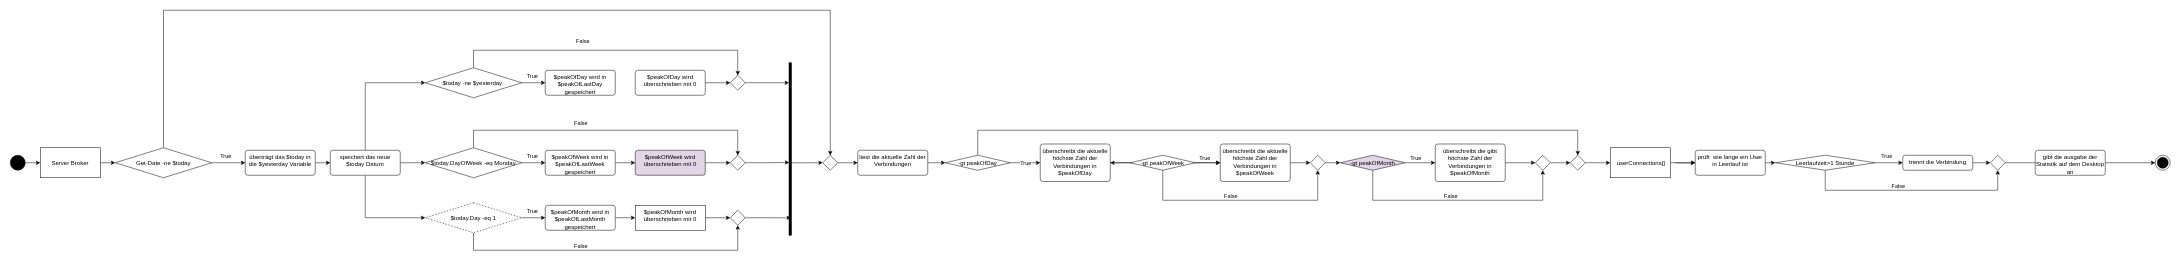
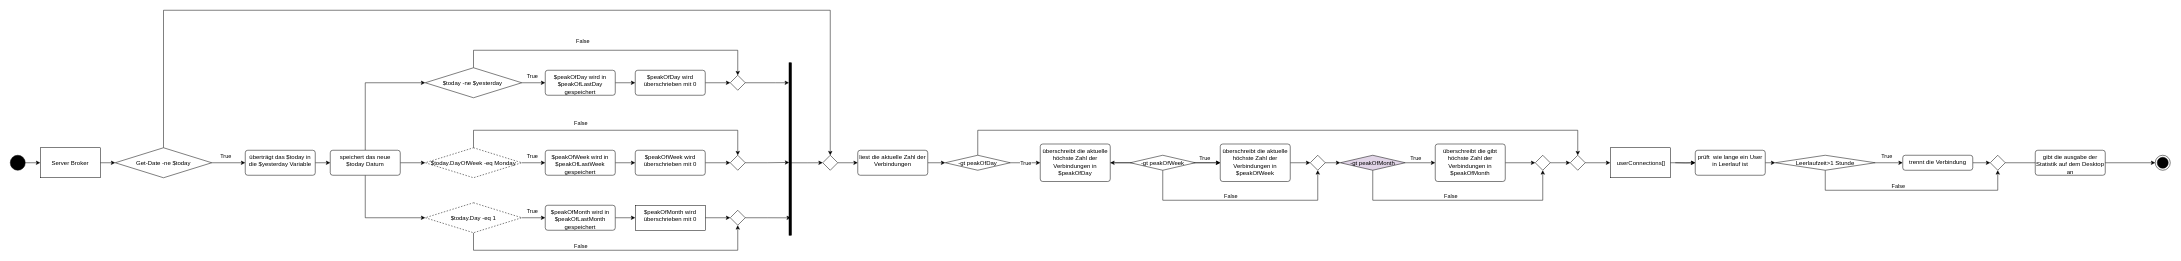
none -> (630, 83)
(474, 163) -> (474, 163)
(670, 163) -> (670, 163)
